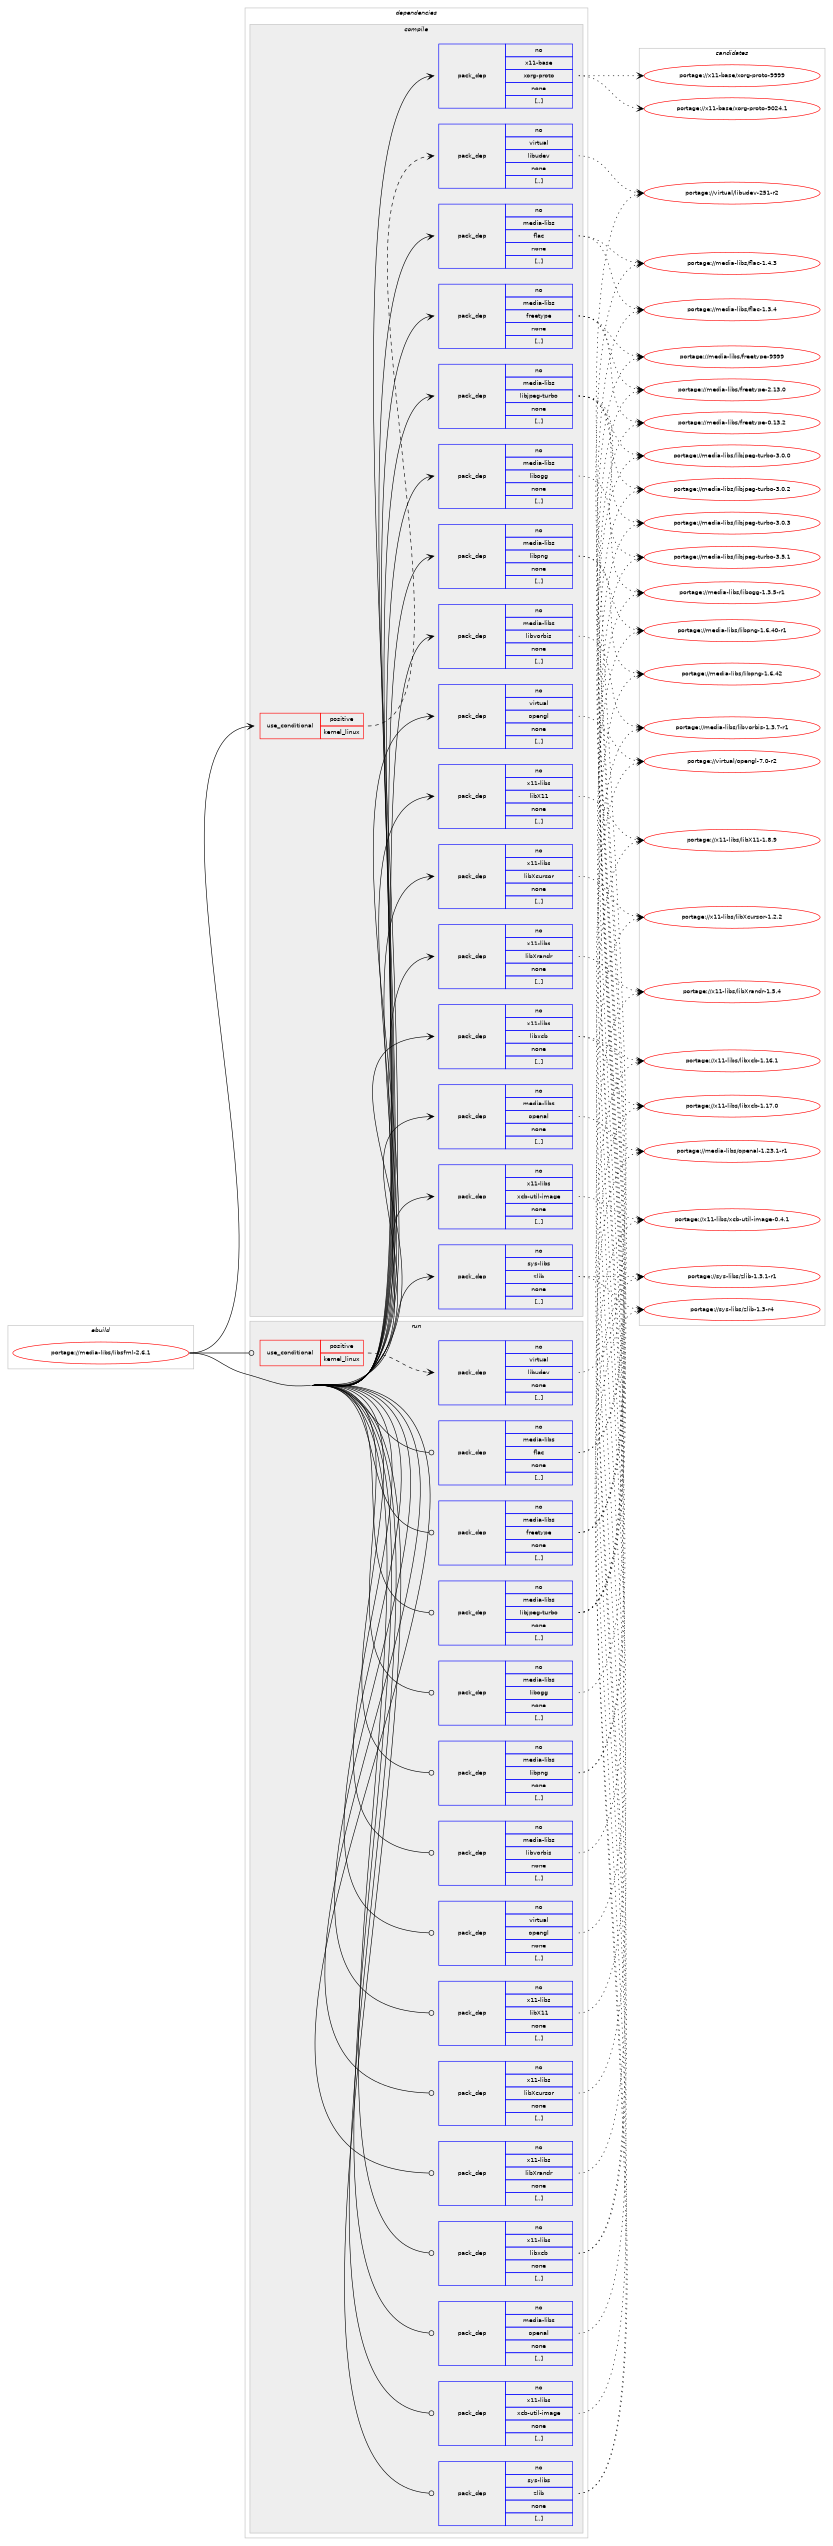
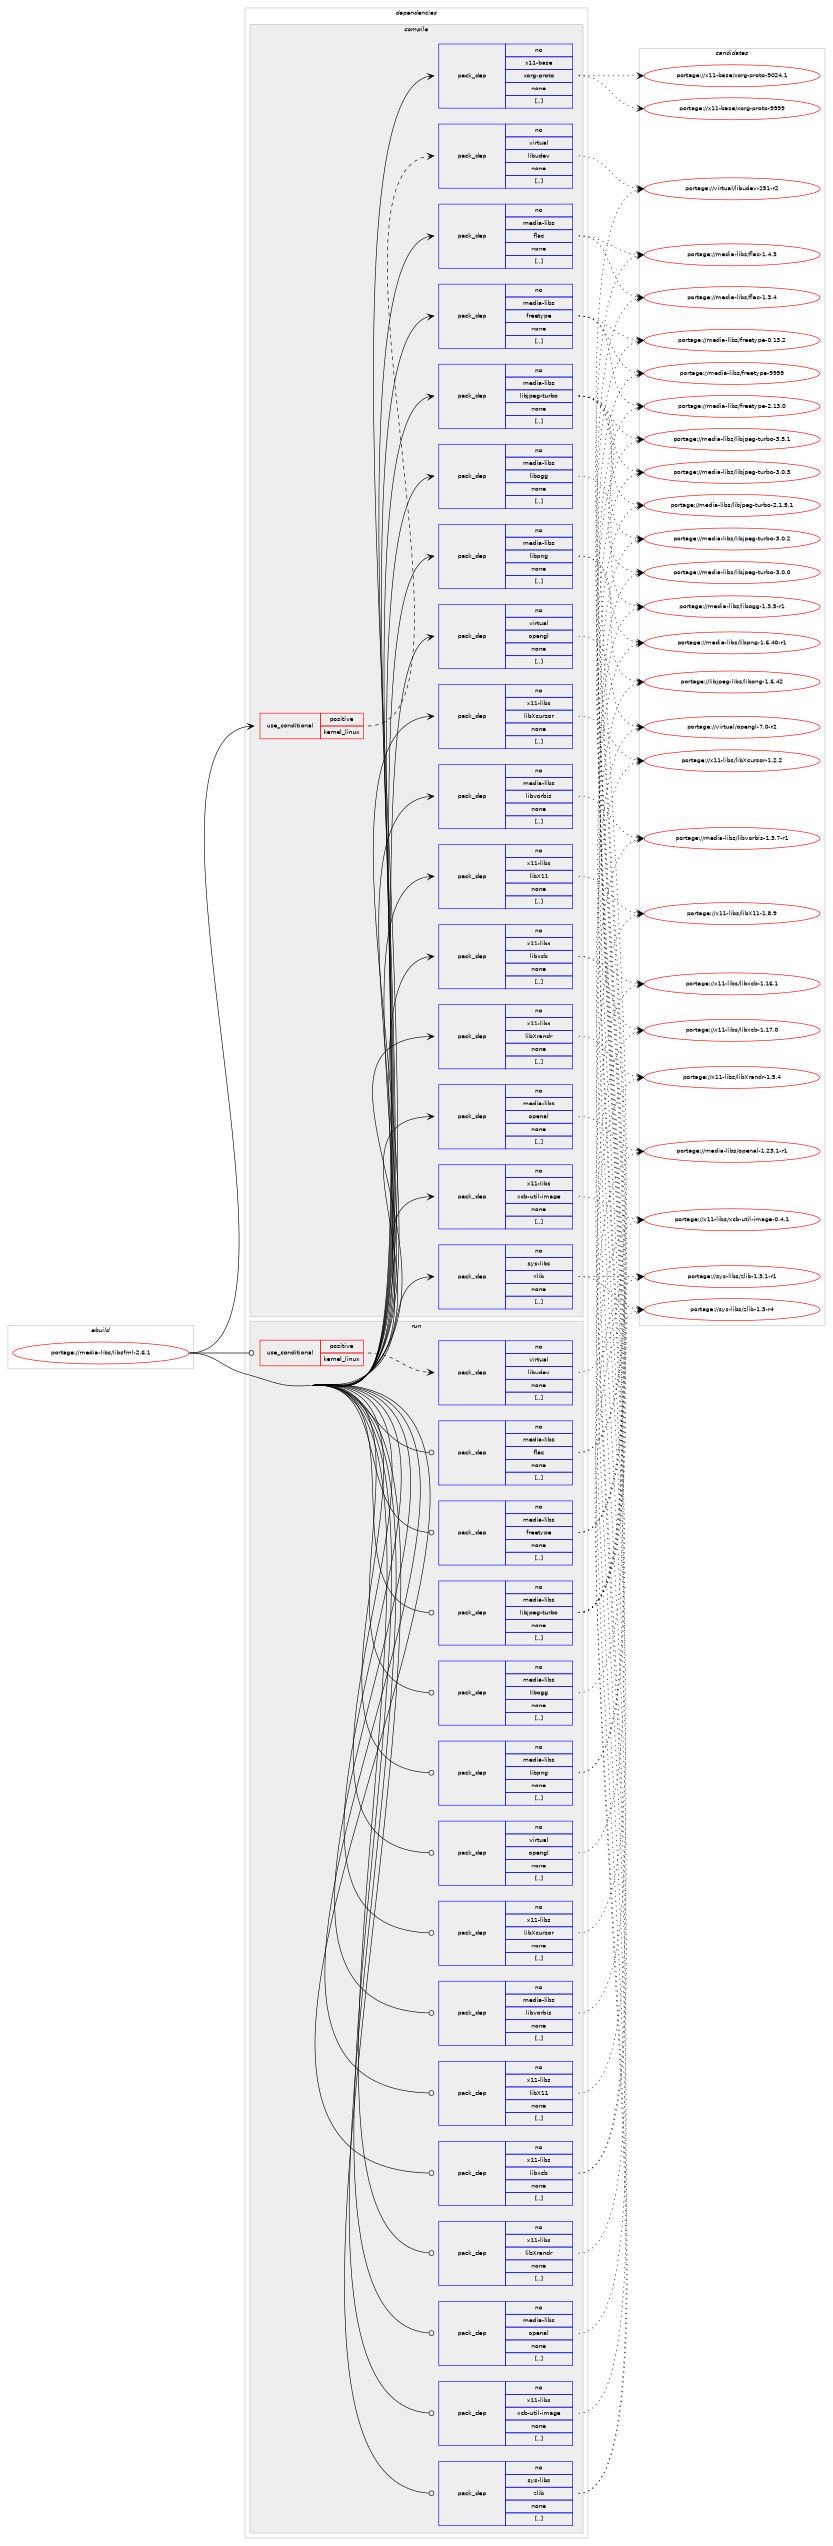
none -> (732, 505)
(732, 674) -> (732, 682)
